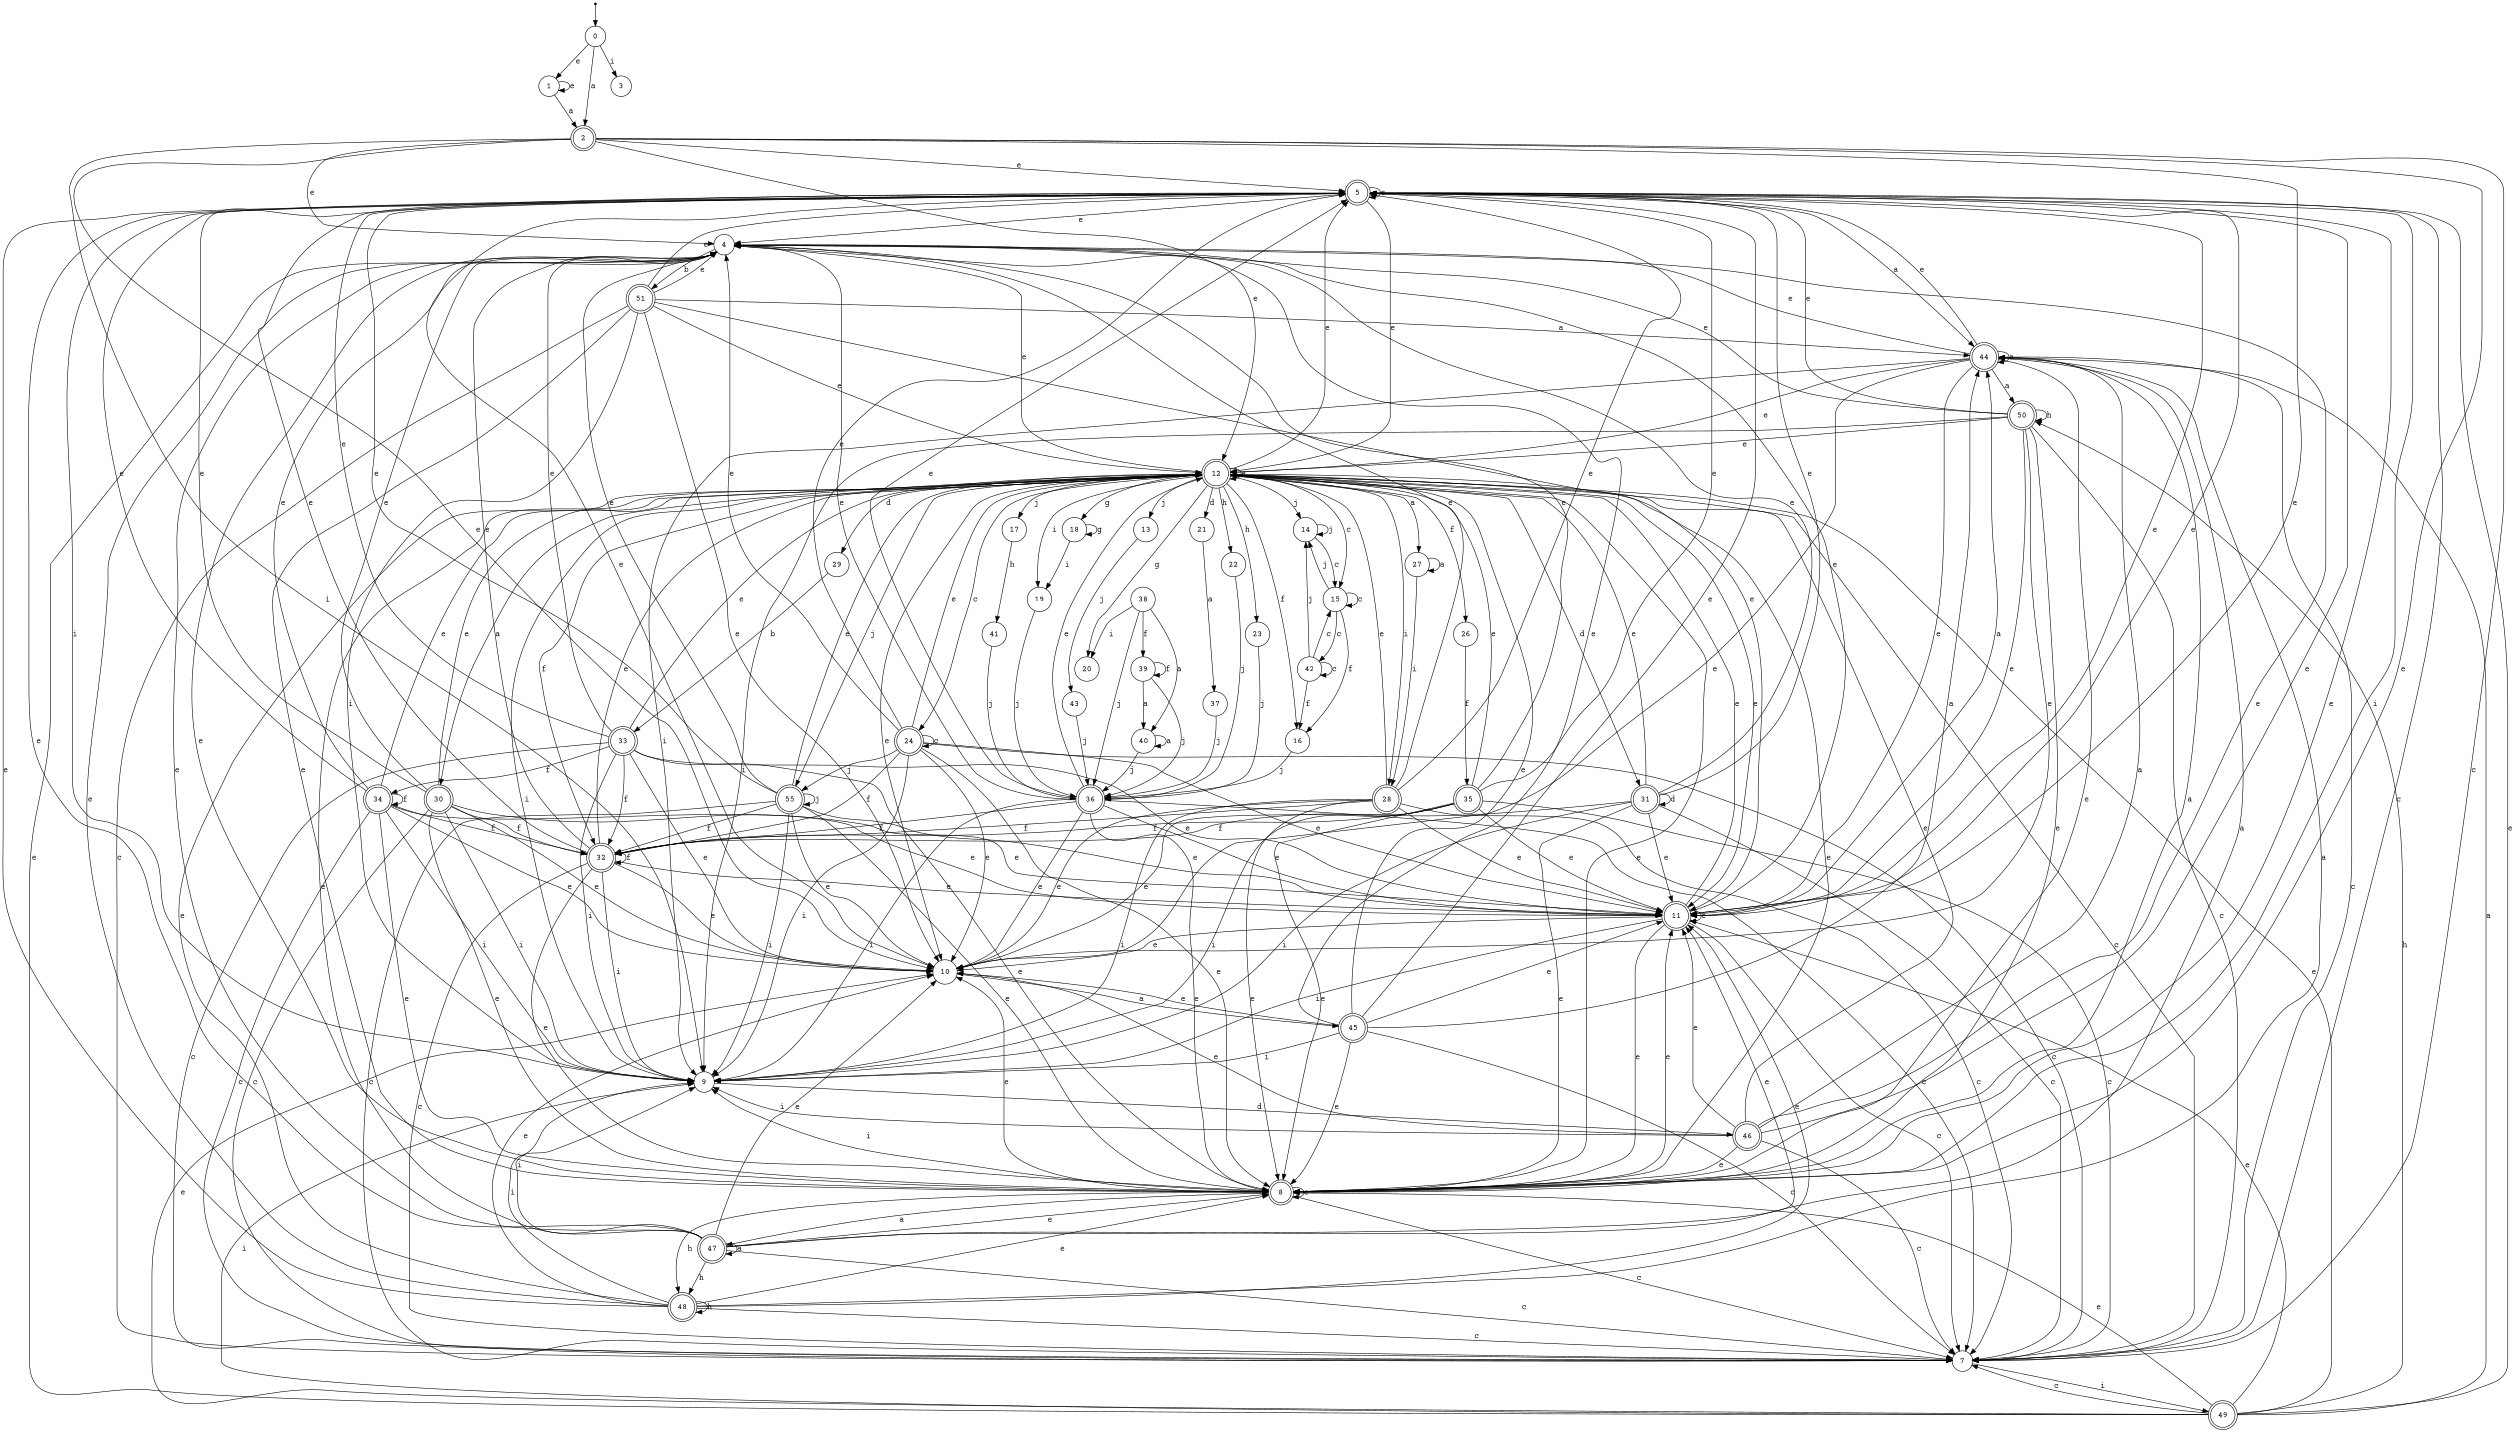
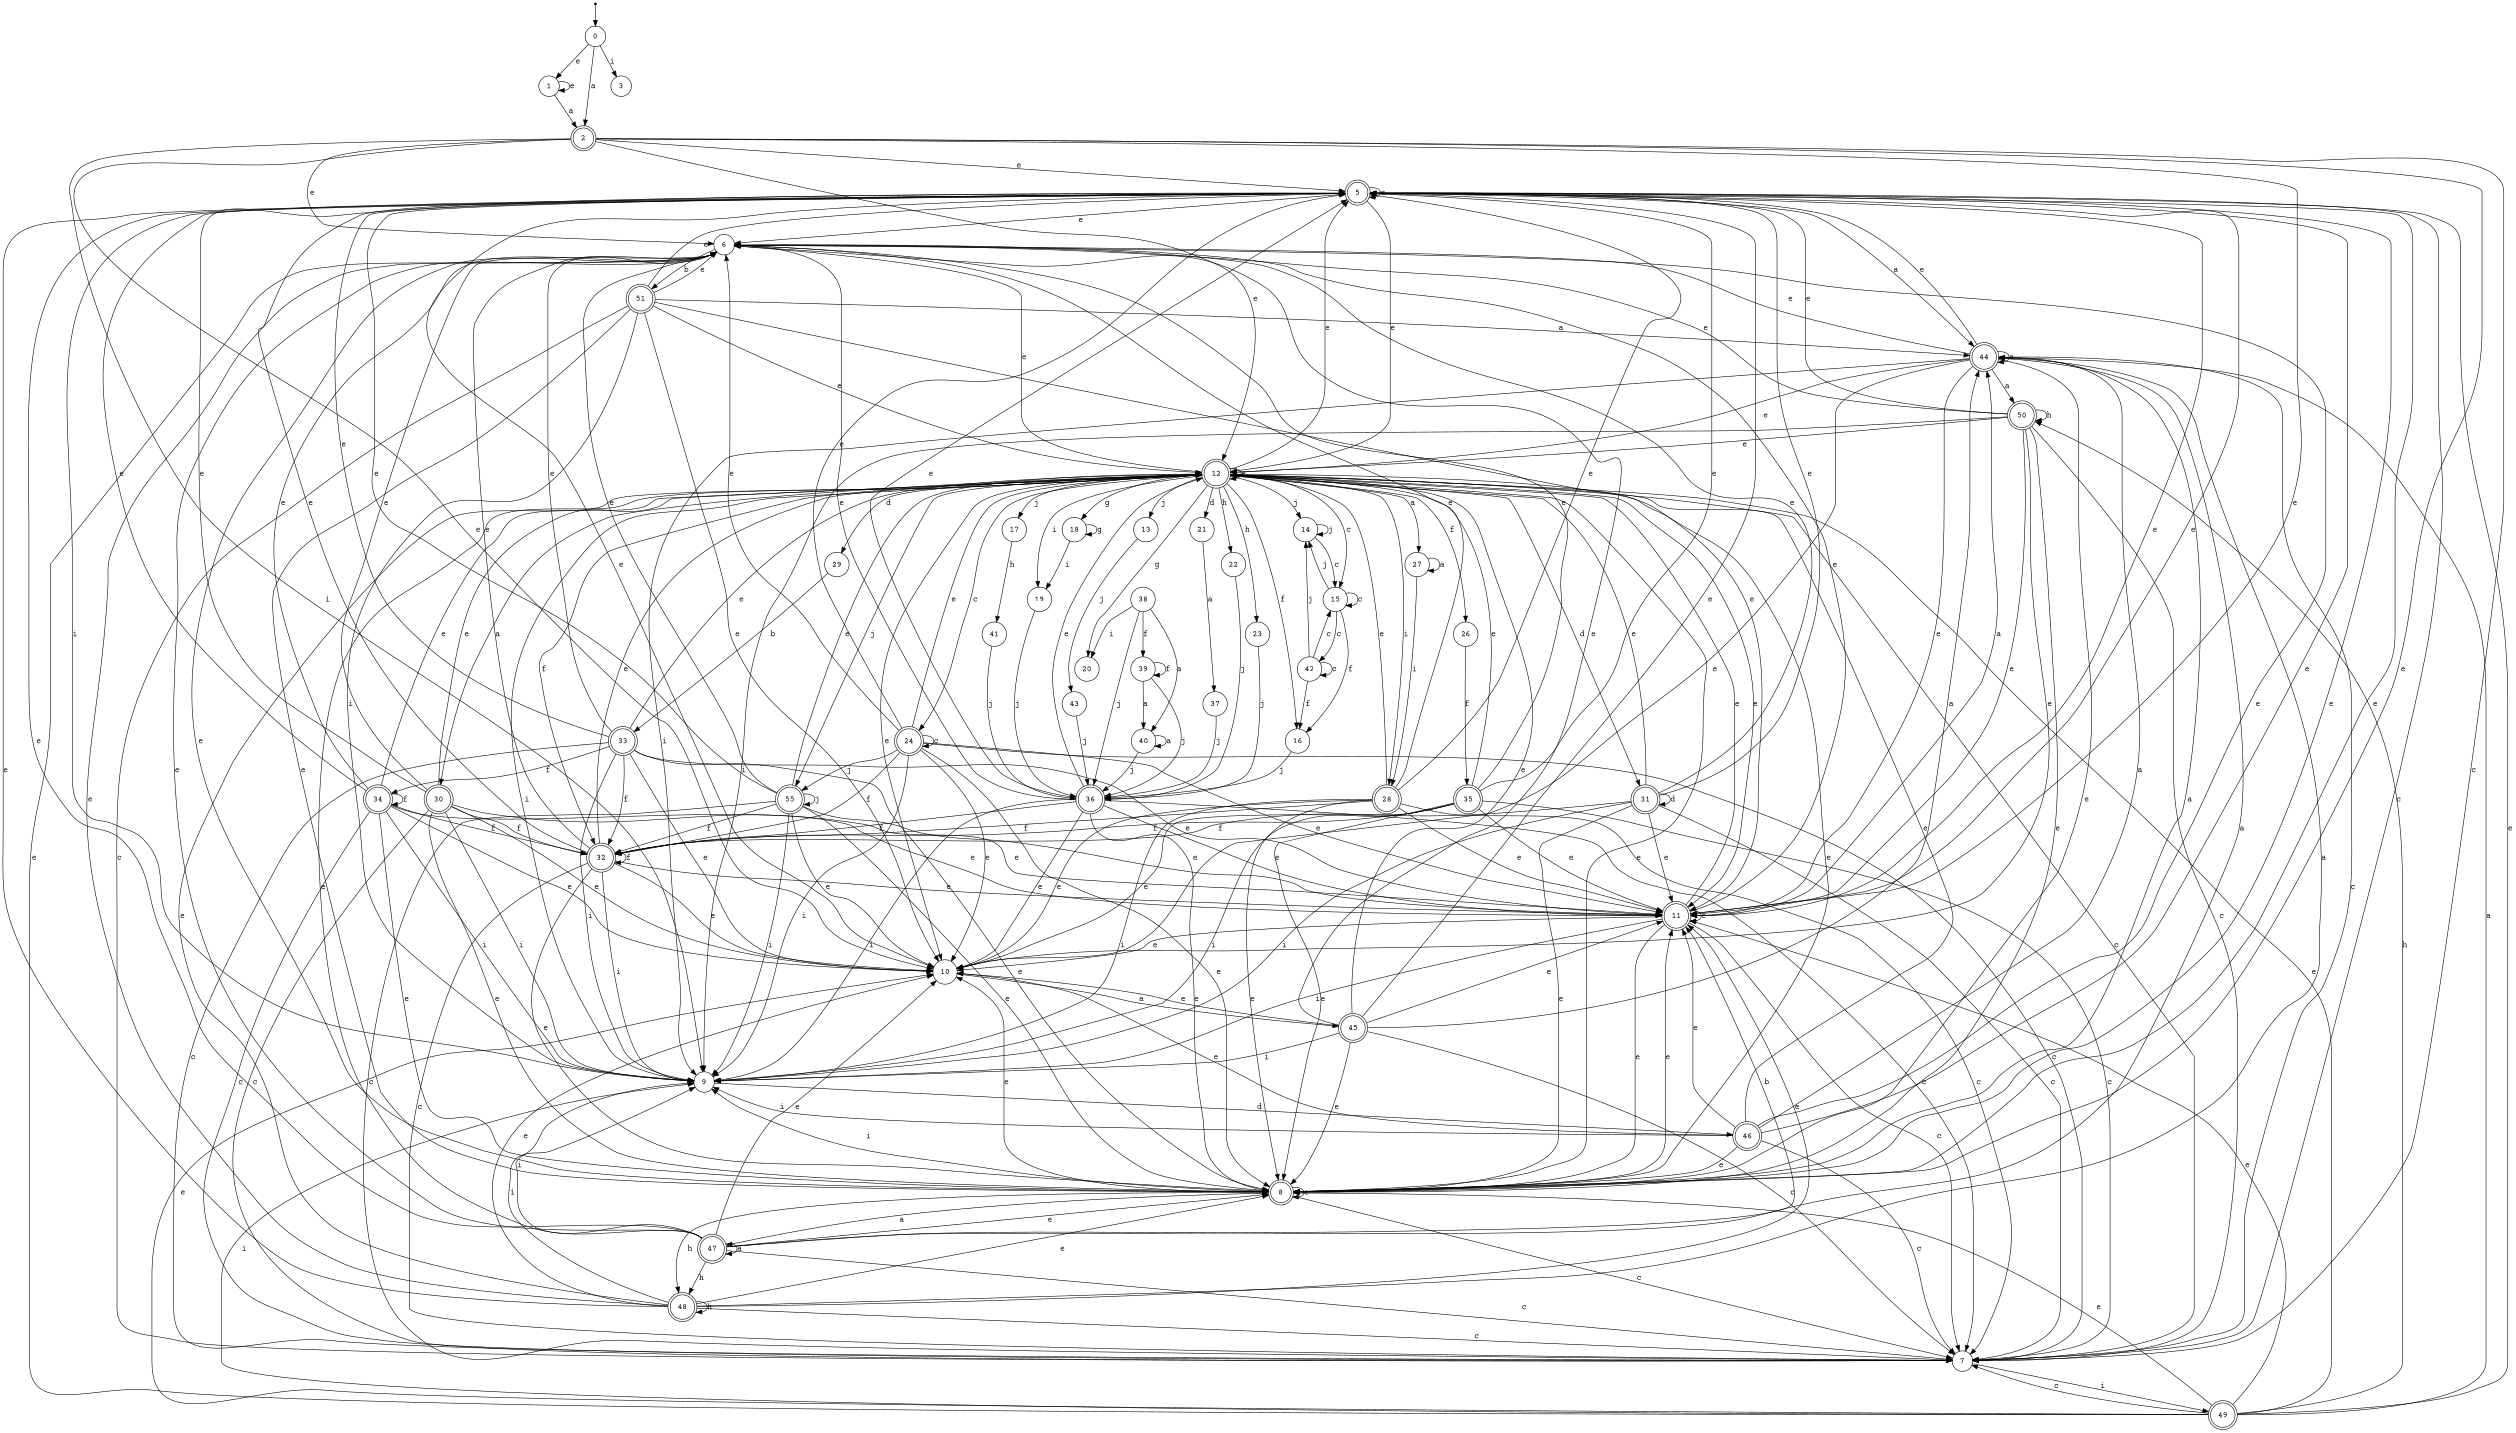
(724, 245) -> (724, 245)
(2375, 704) -> (2375, 704)
(1767, 1082) -> (1767, 1082)
